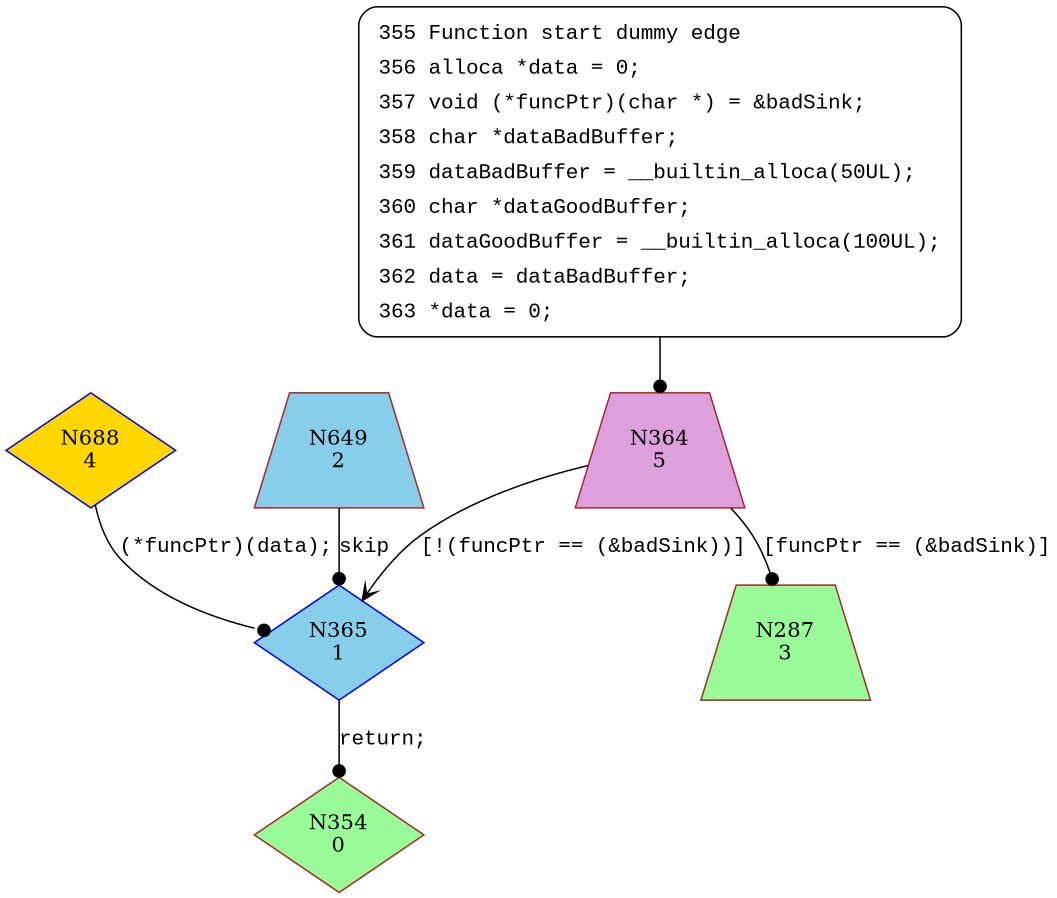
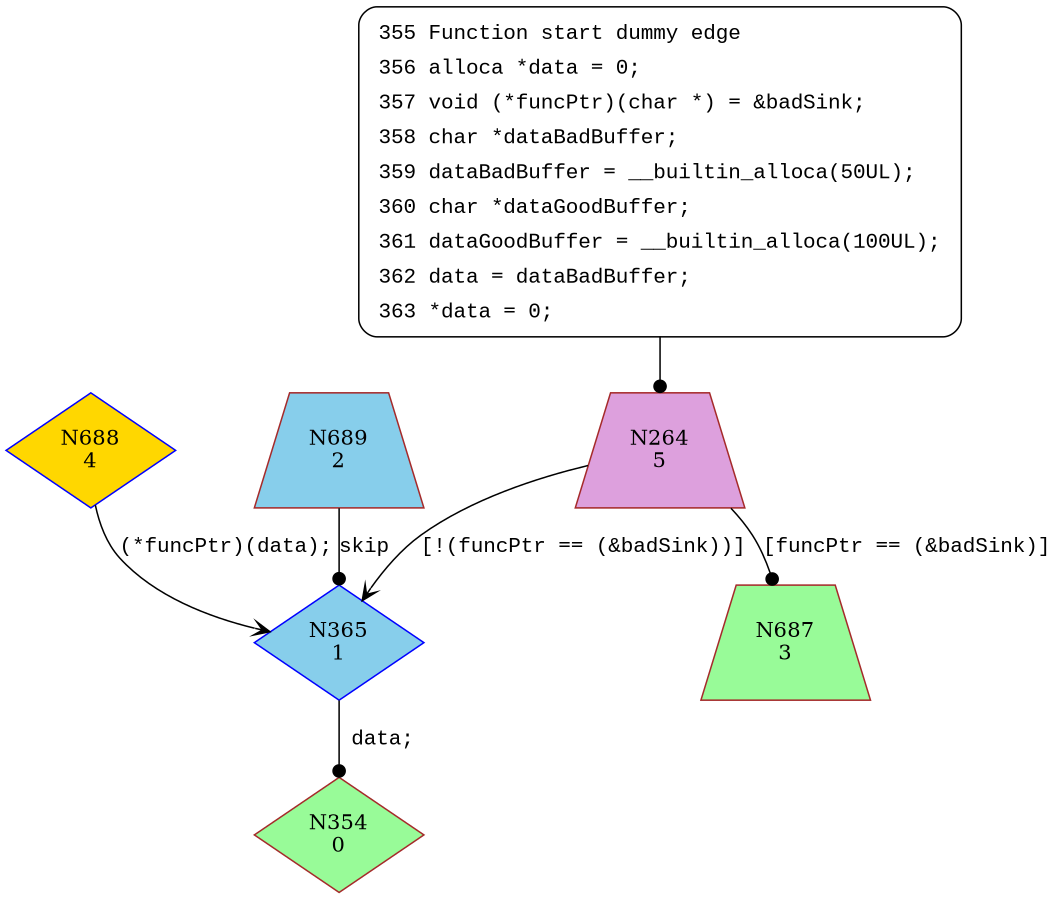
(339, 450) -> (339, 450)
(660, 450) -> (660, 450)
(156, 588) -> (156, 588)
(786, 643) -> (786, 643)
(383, 739) -> (383, 739)
